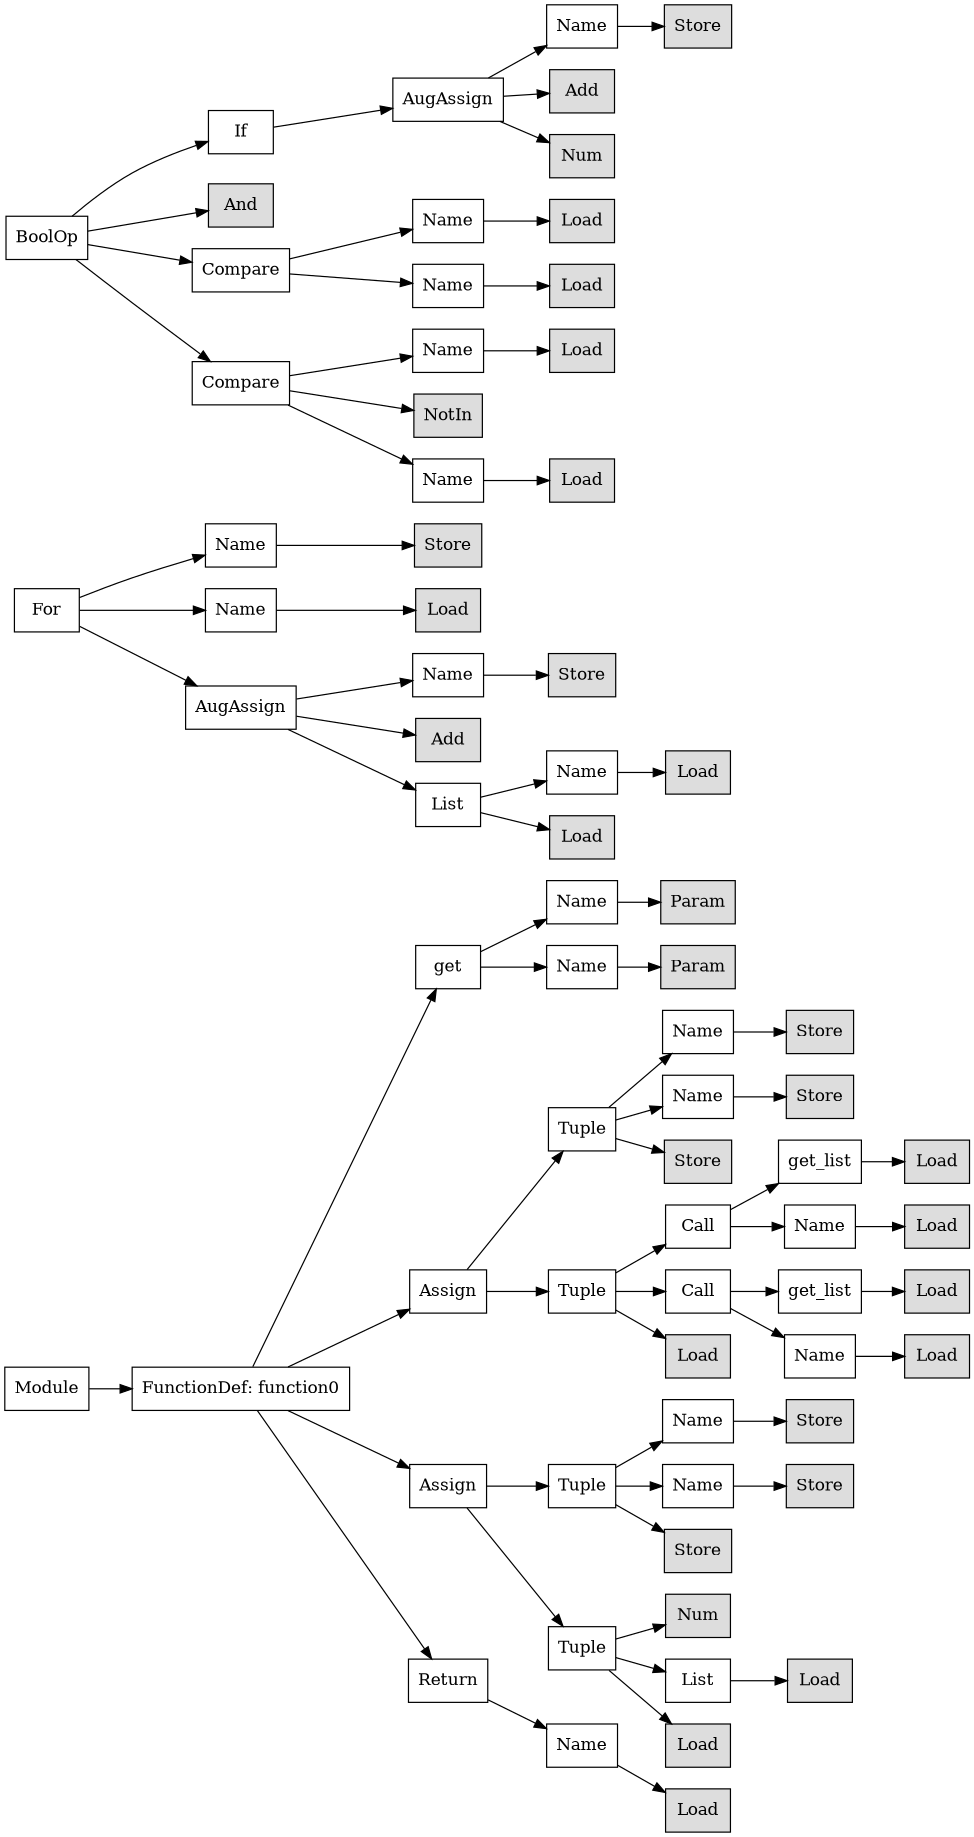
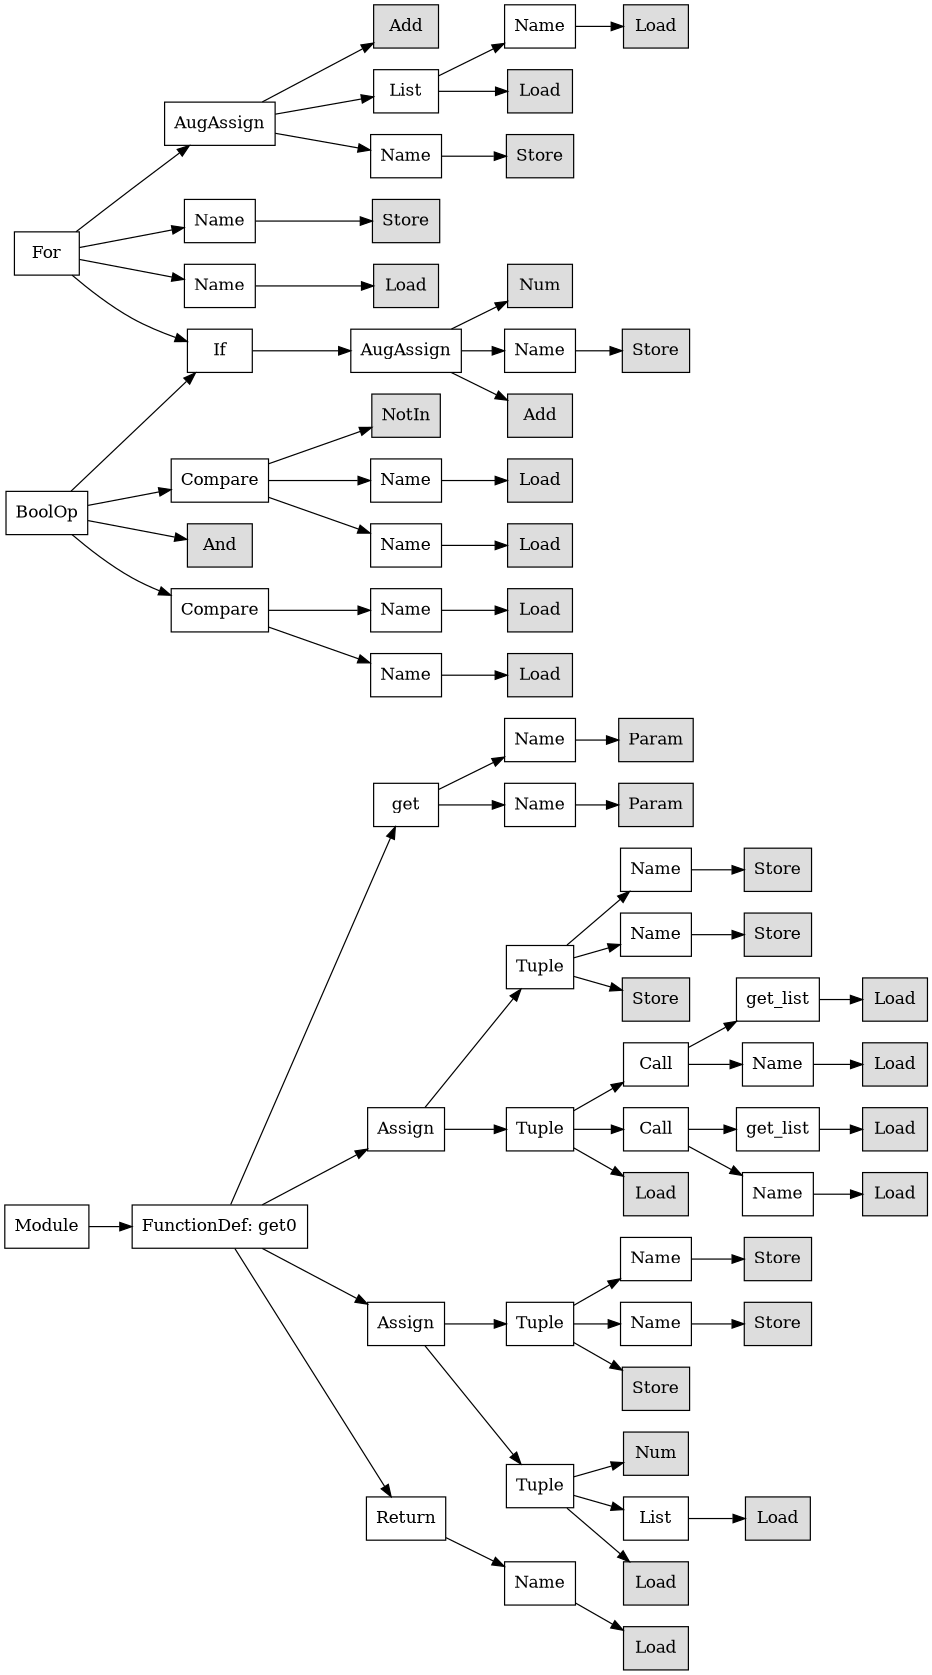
none -> (121, 312)
(241, 1389) -> (220, 1227)
